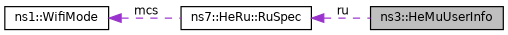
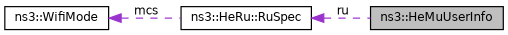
(57, 18) -> (57, 18)
(246, 18) -> (246, 18)
